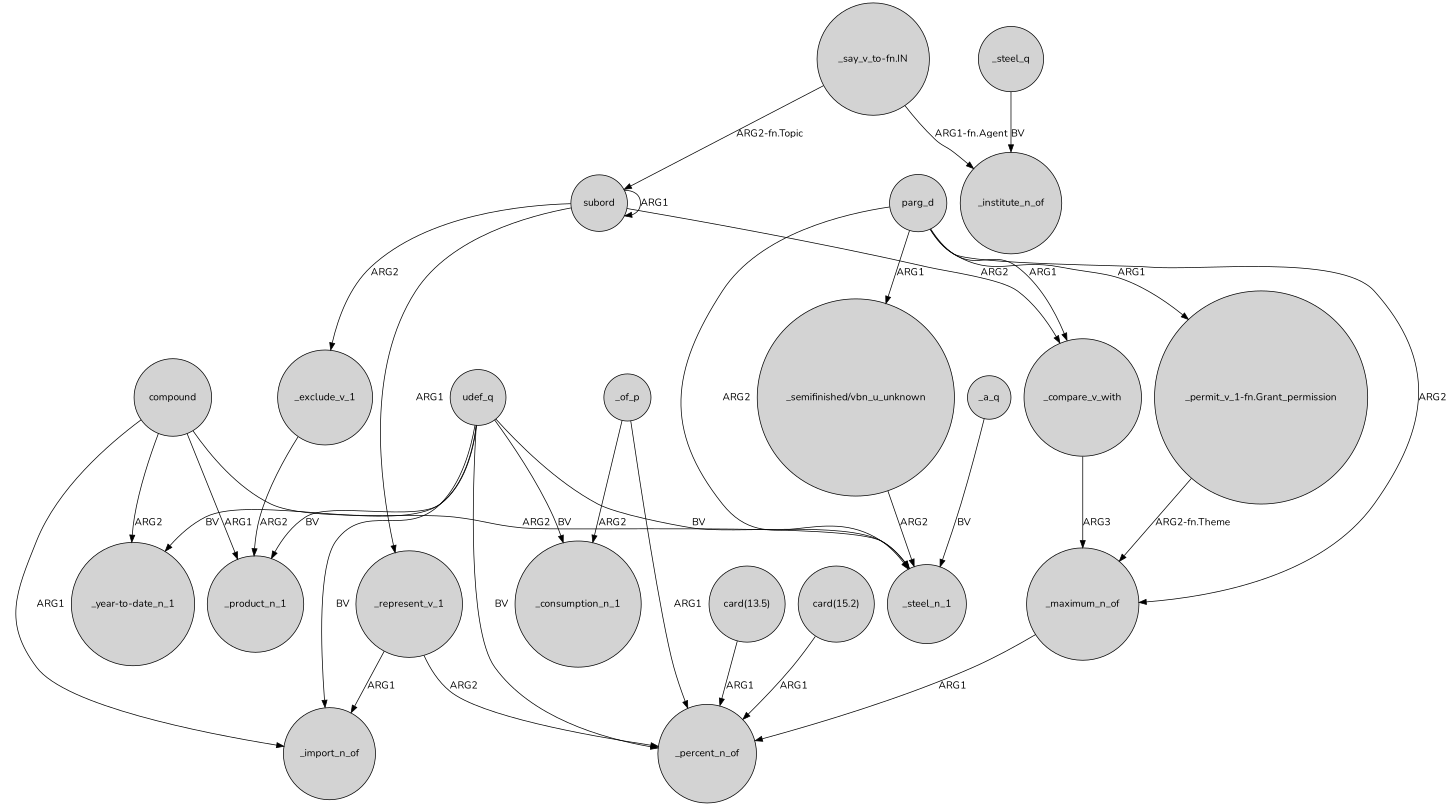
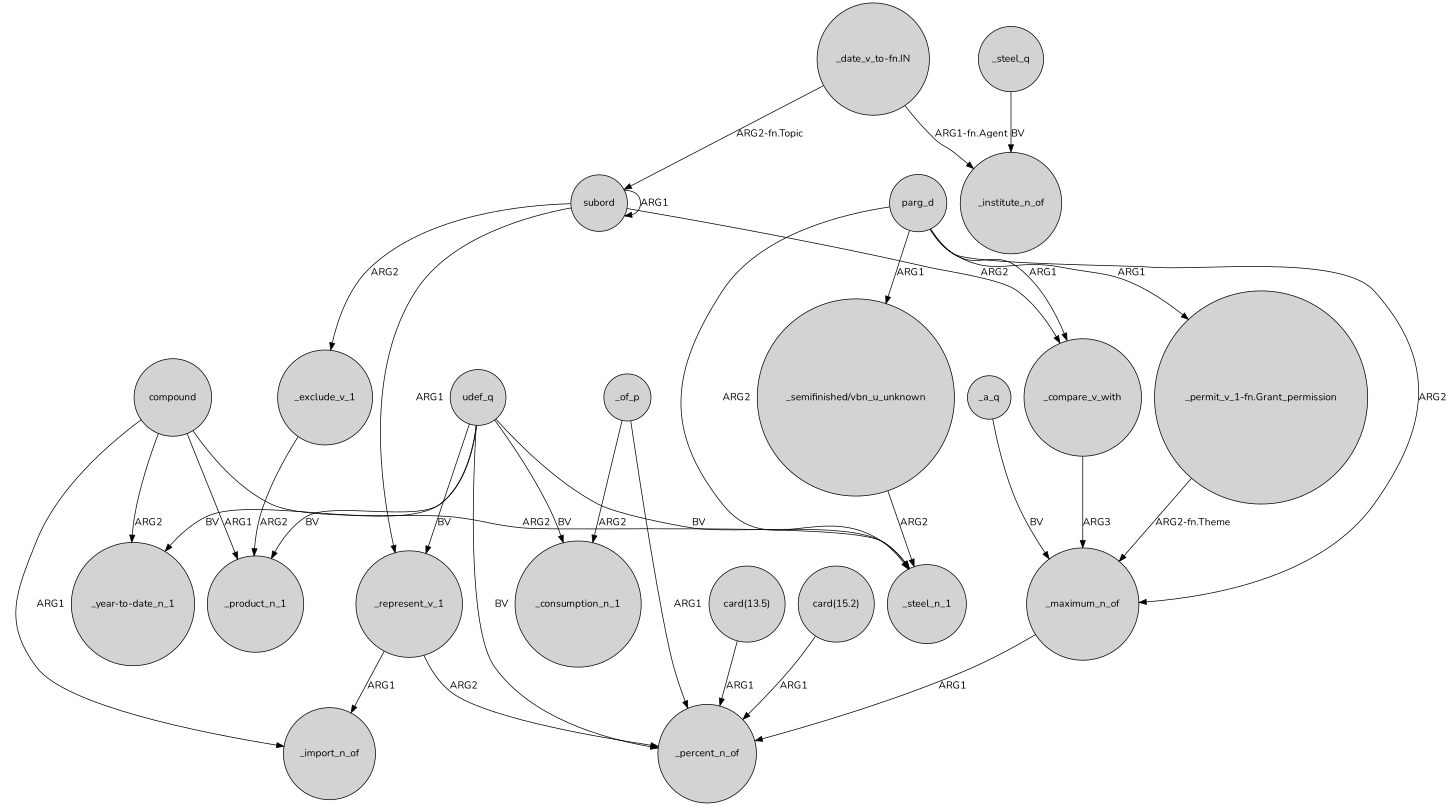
(873, 59) -> (873, 59)
(965, 490) -> (1011, 489)
(351, 527) -> (449, 485)
